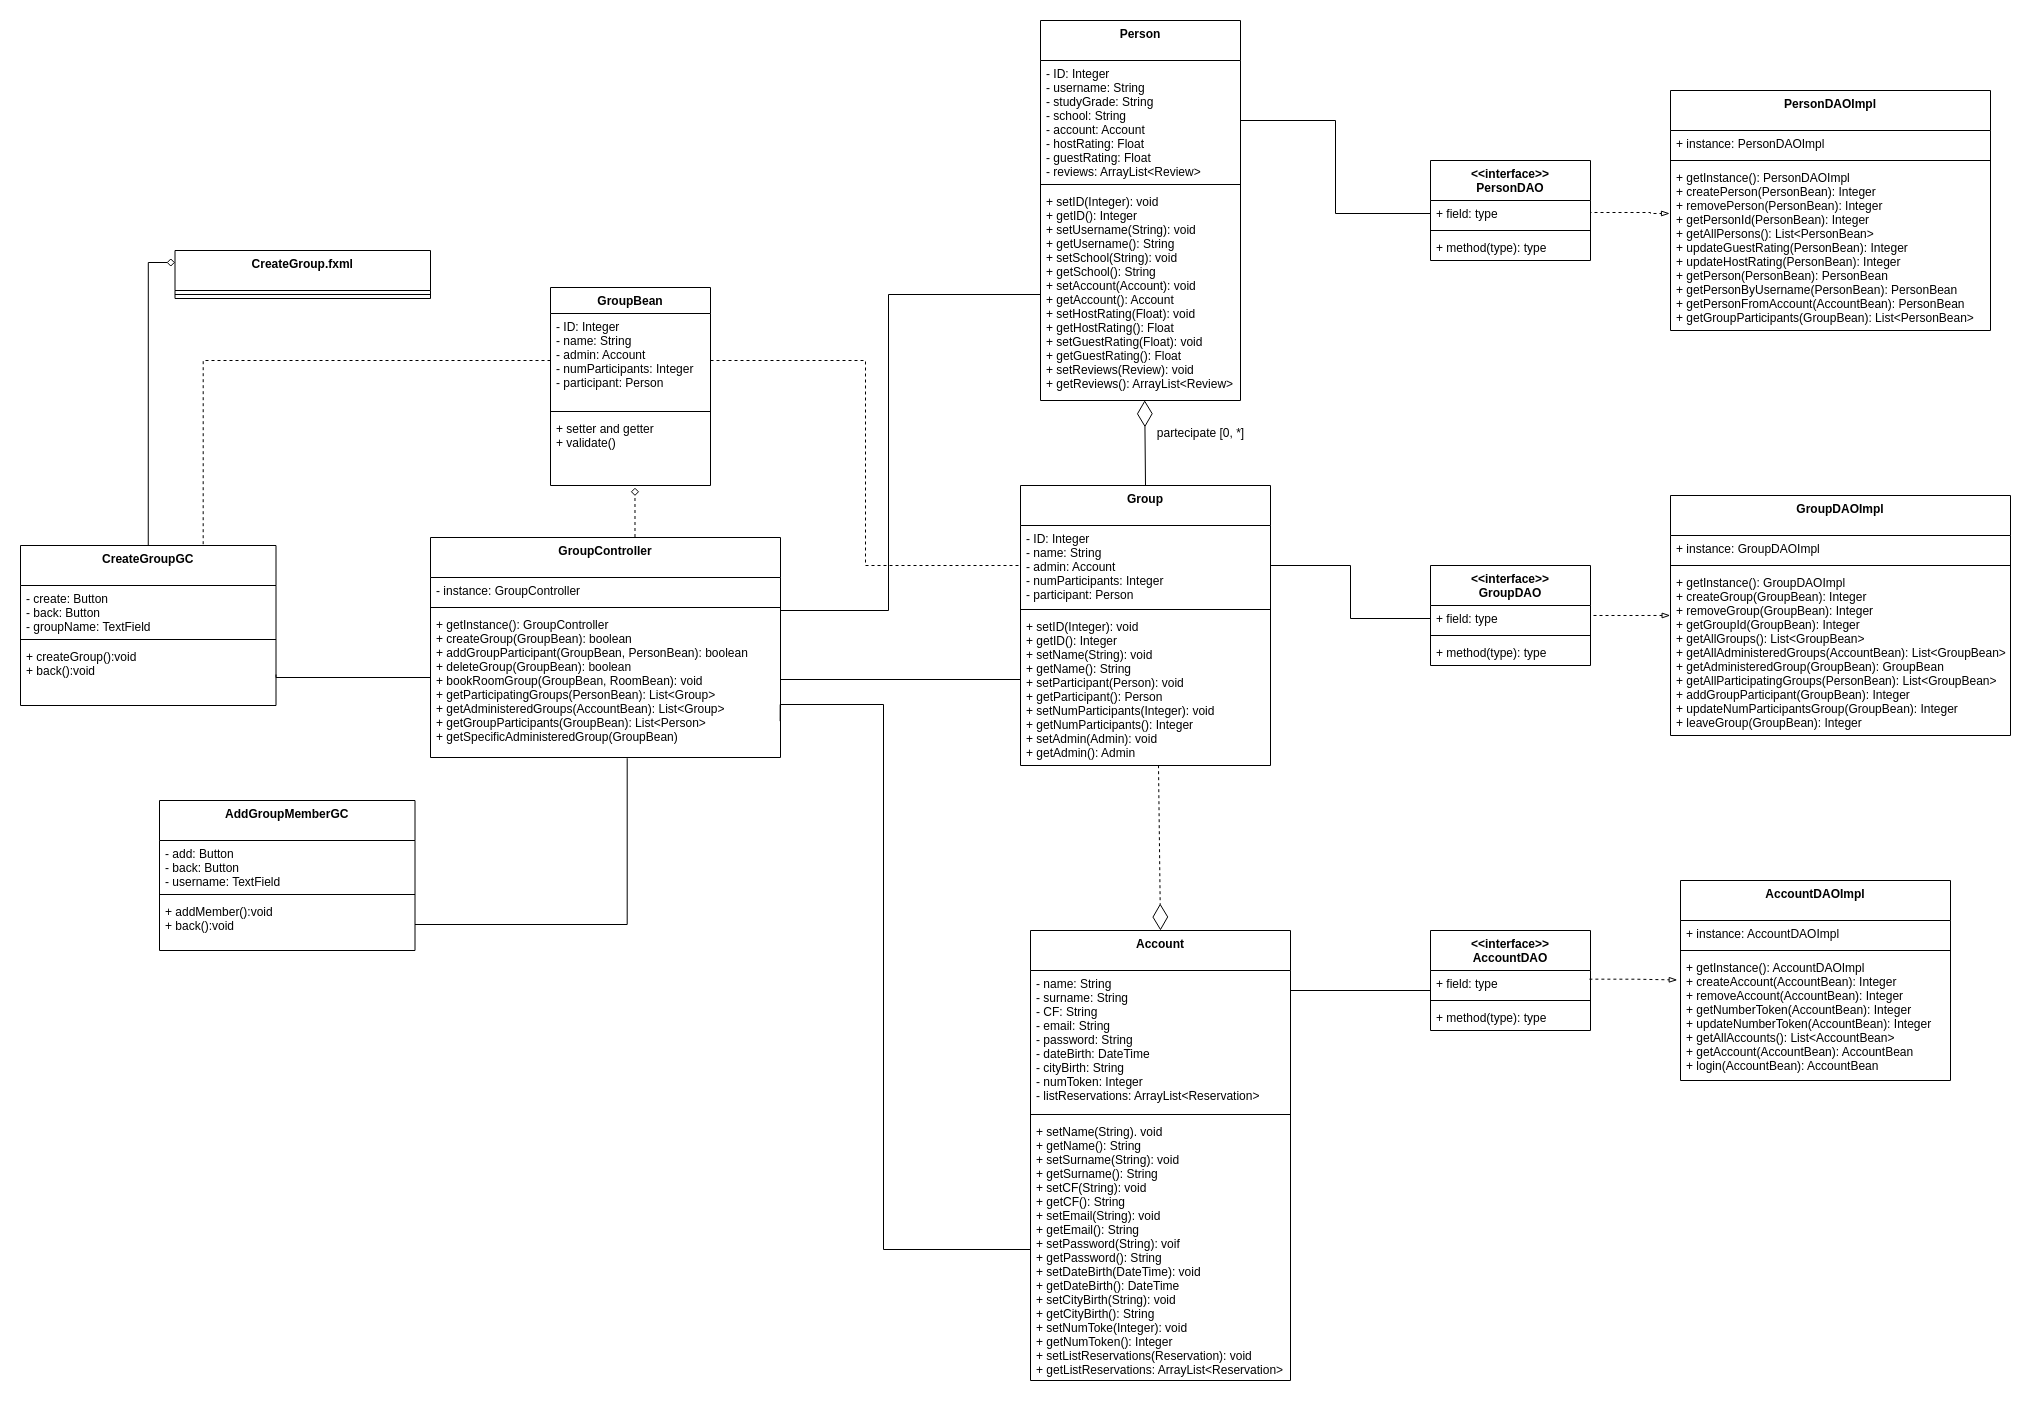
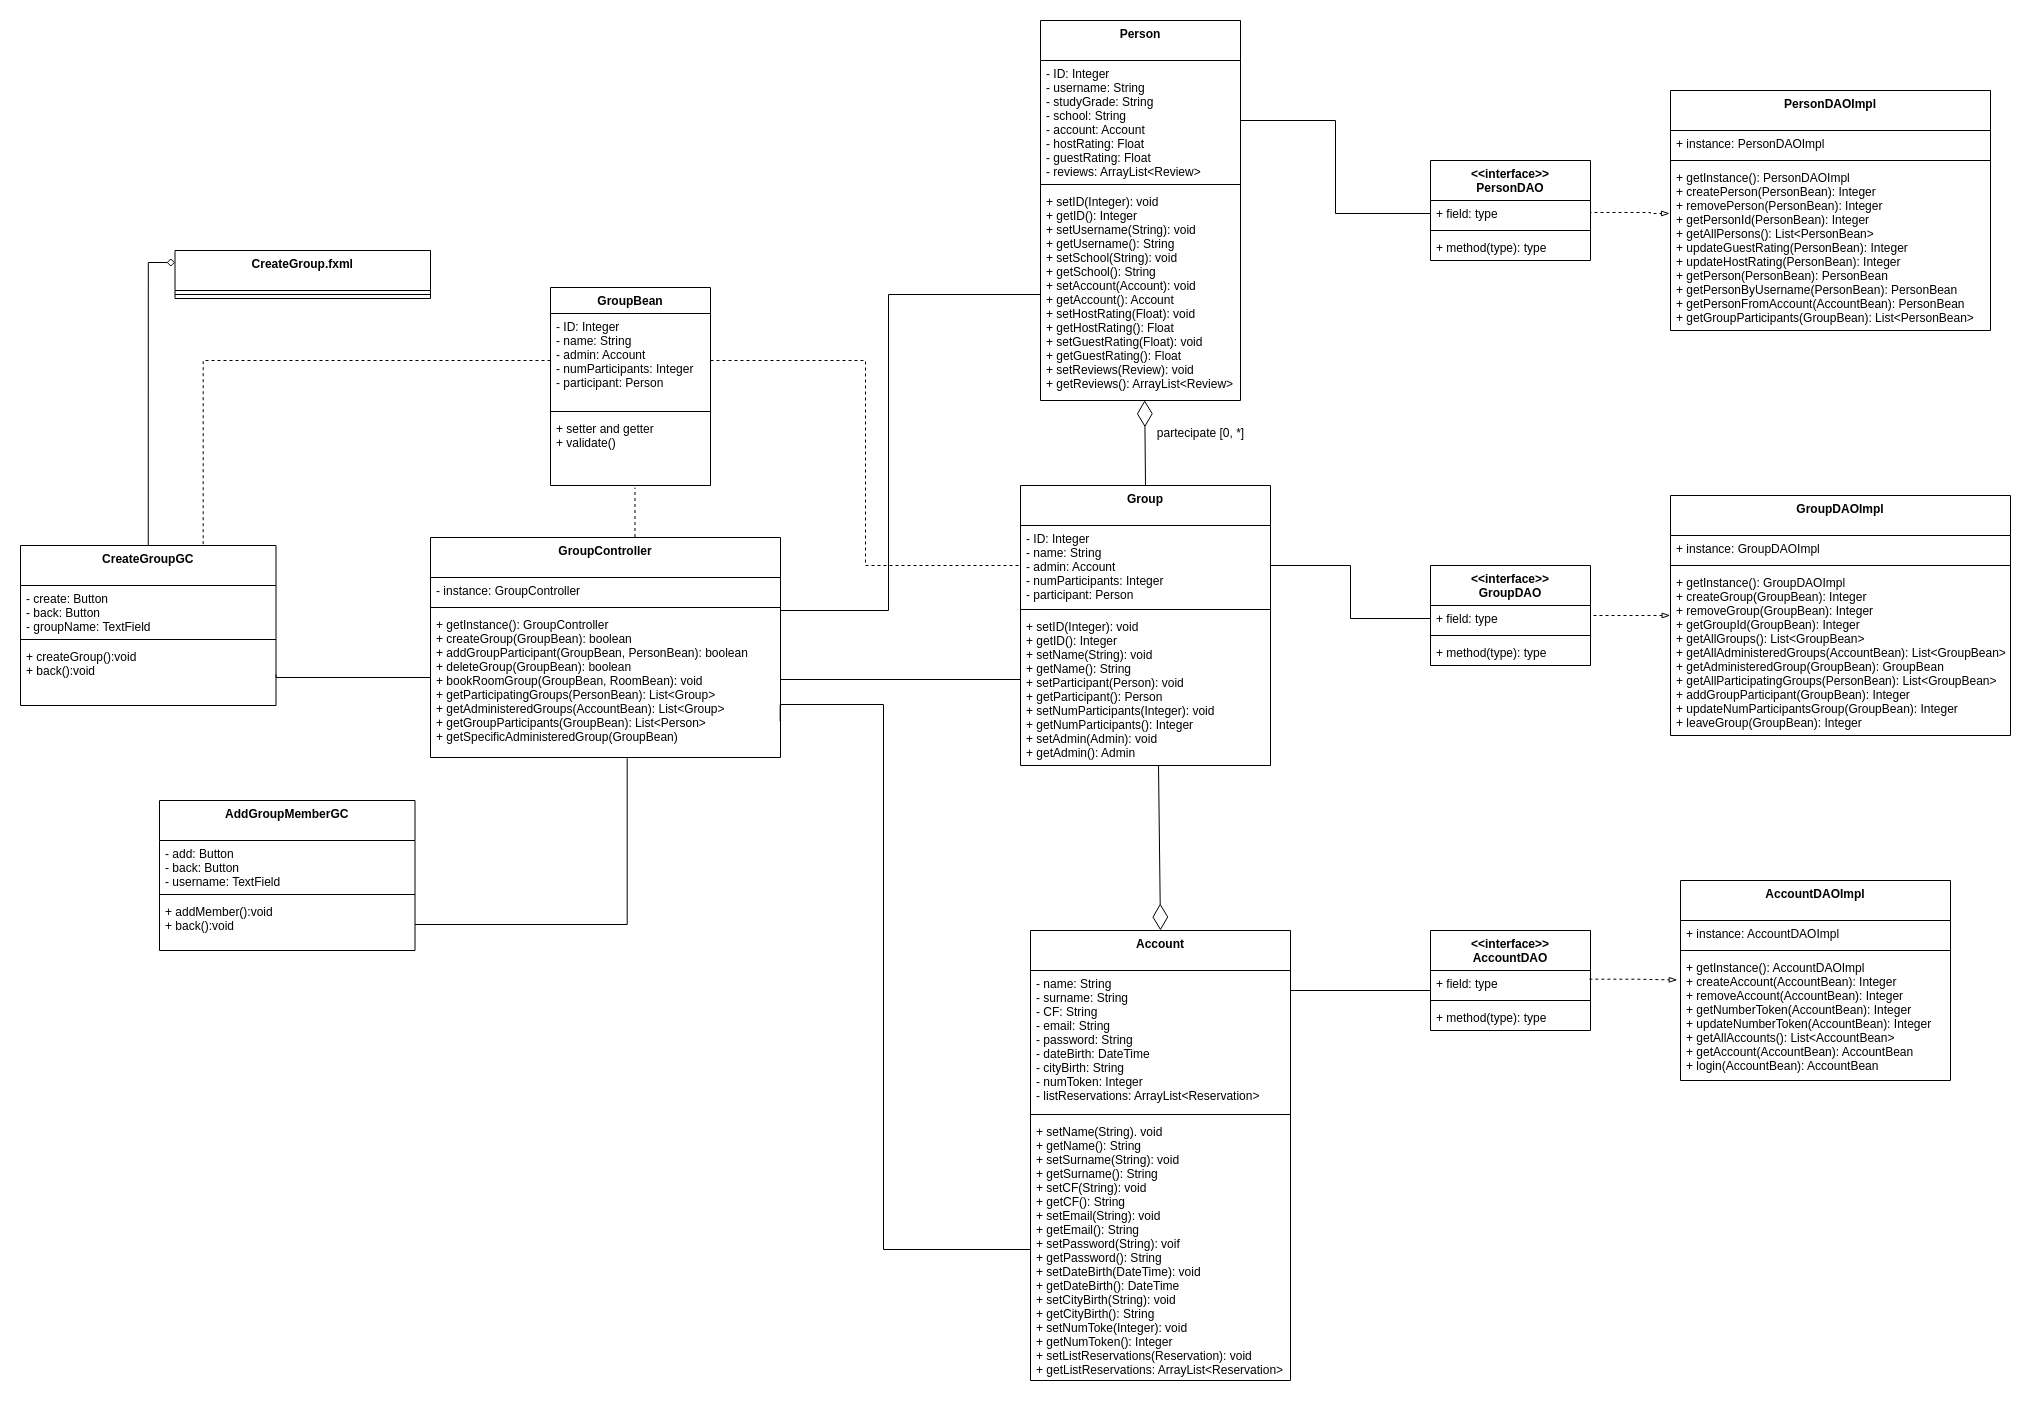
(635, 495) -> (635, 492)
(1159, 835) -> (1159, 835)
